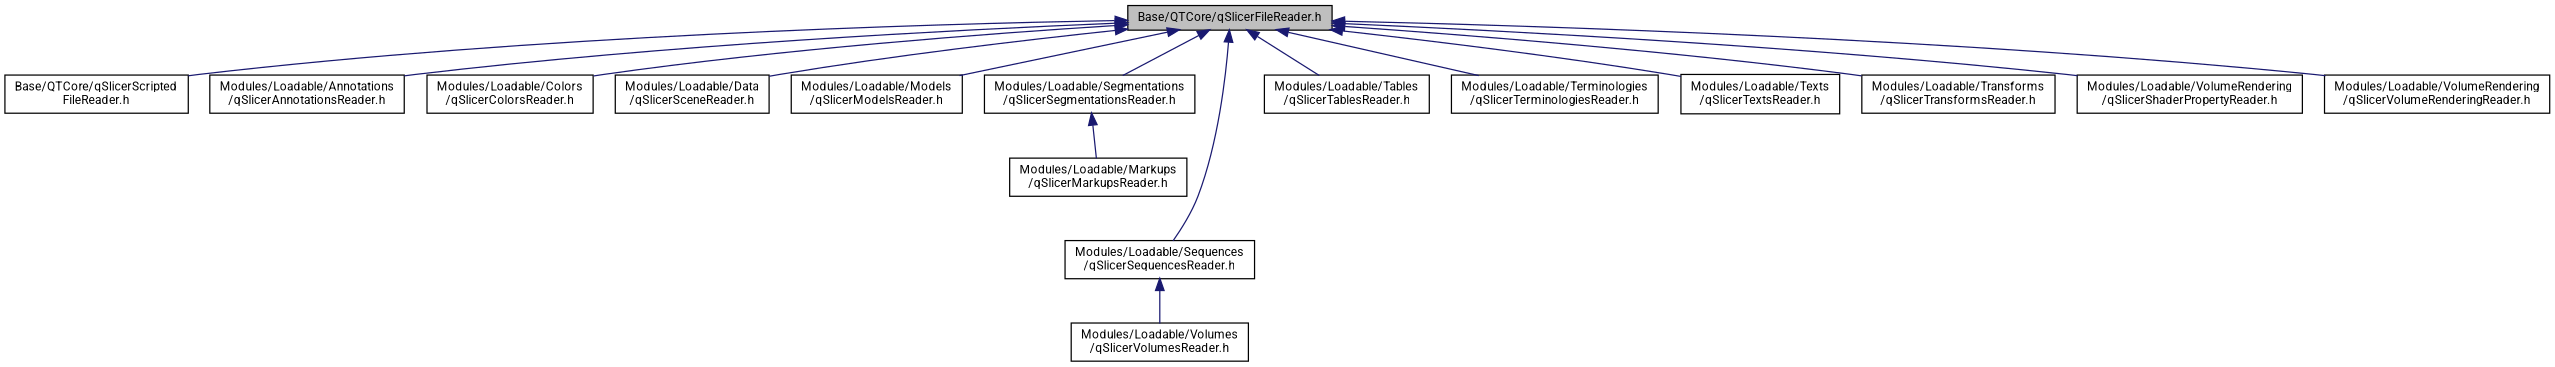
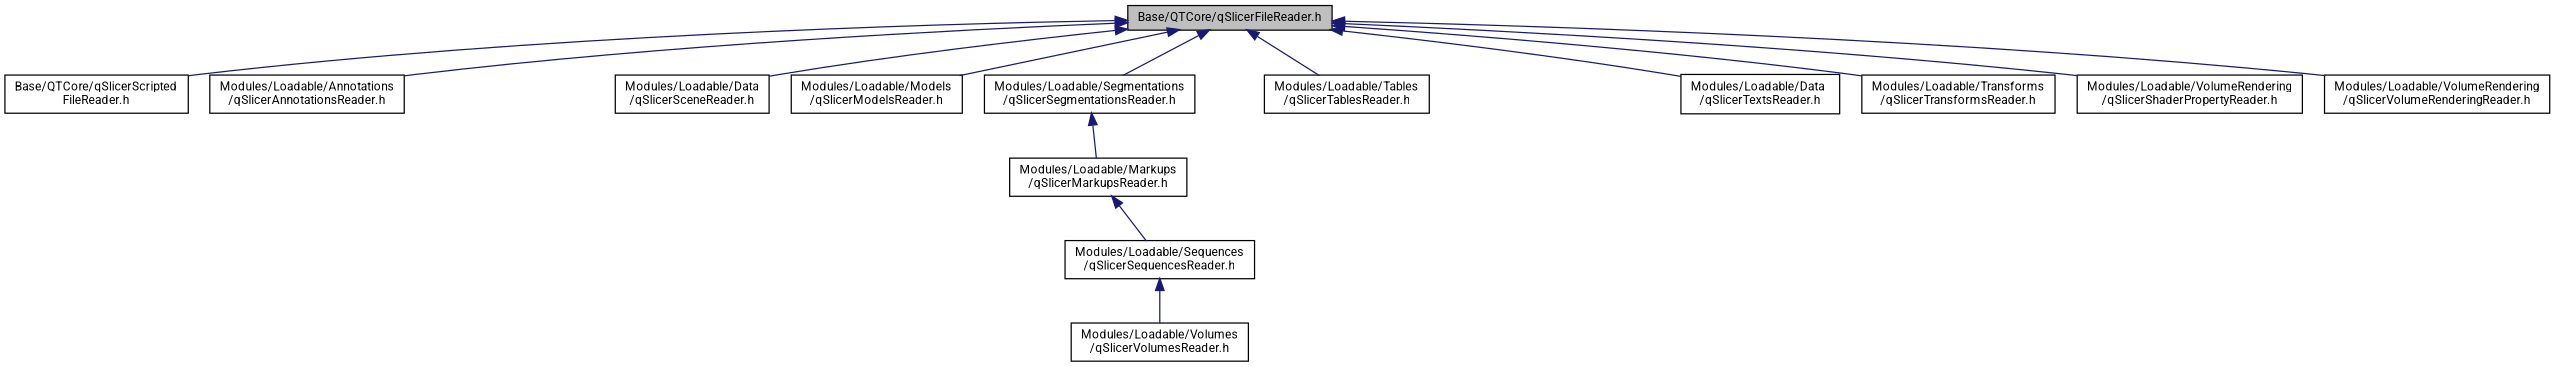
(510, 94) -> none
(1555, 94) -> none
(1760, 94) -> (1760, 94)
(1213, 145) -> (1133, 223)
